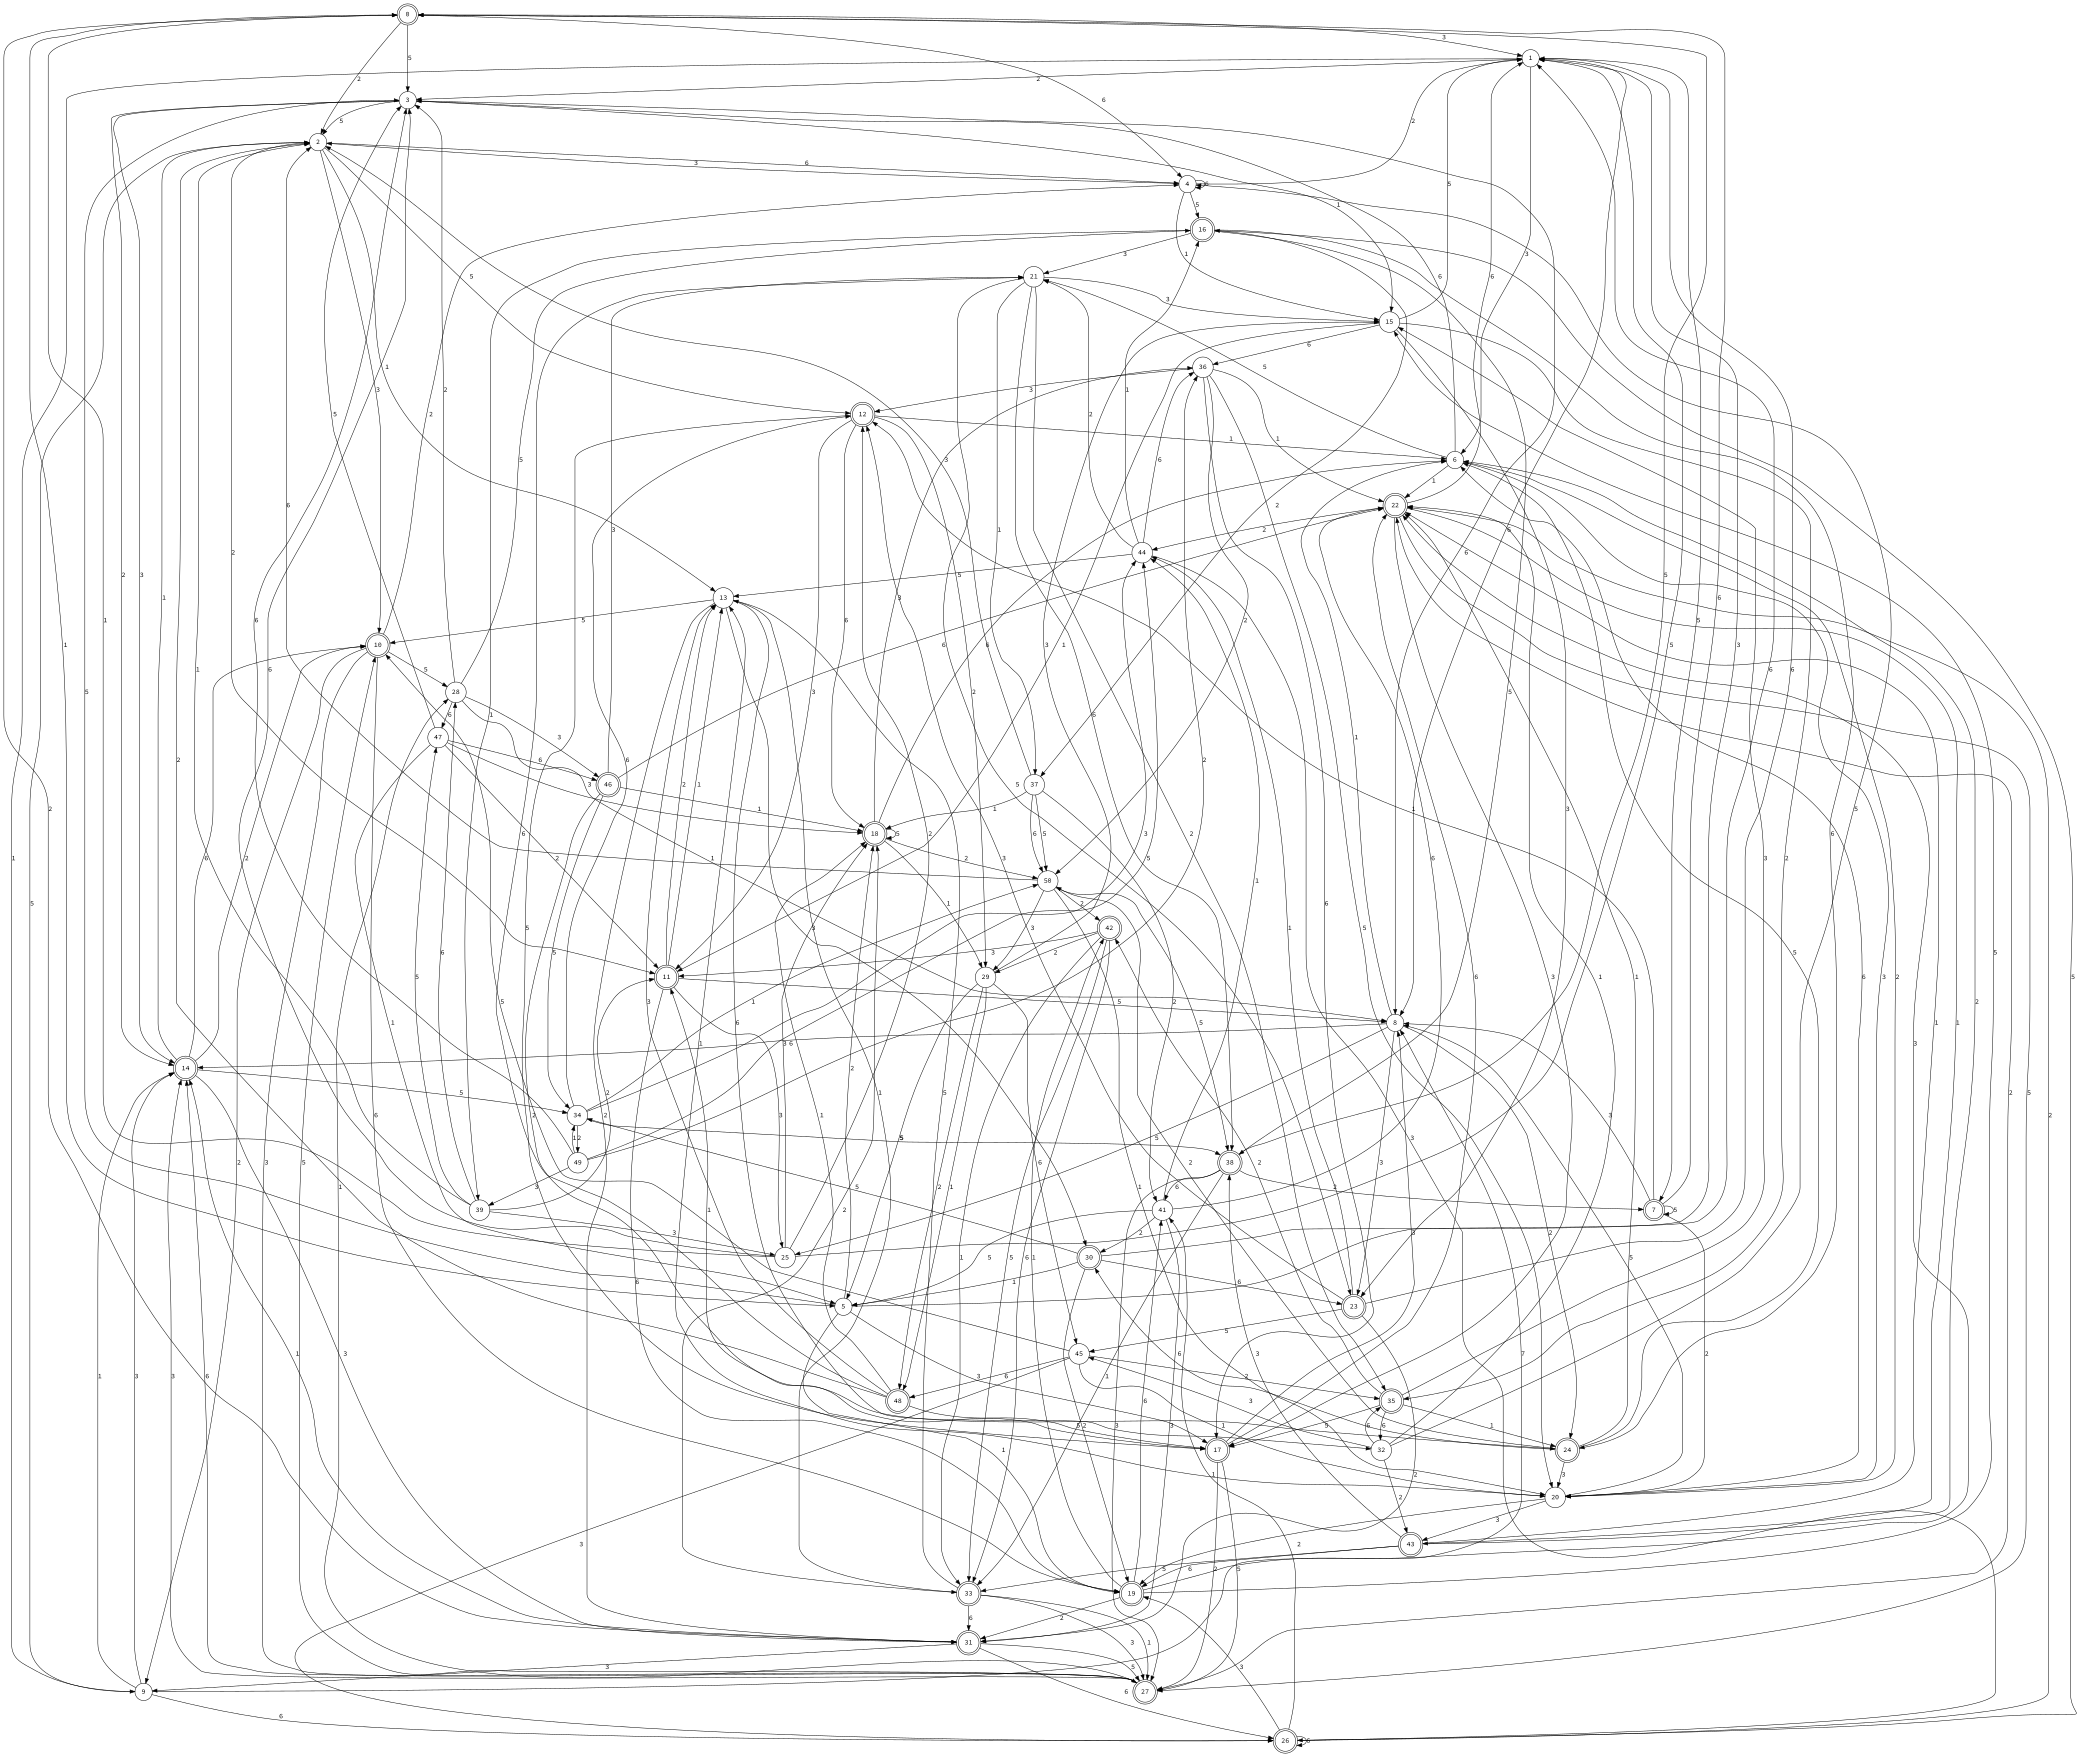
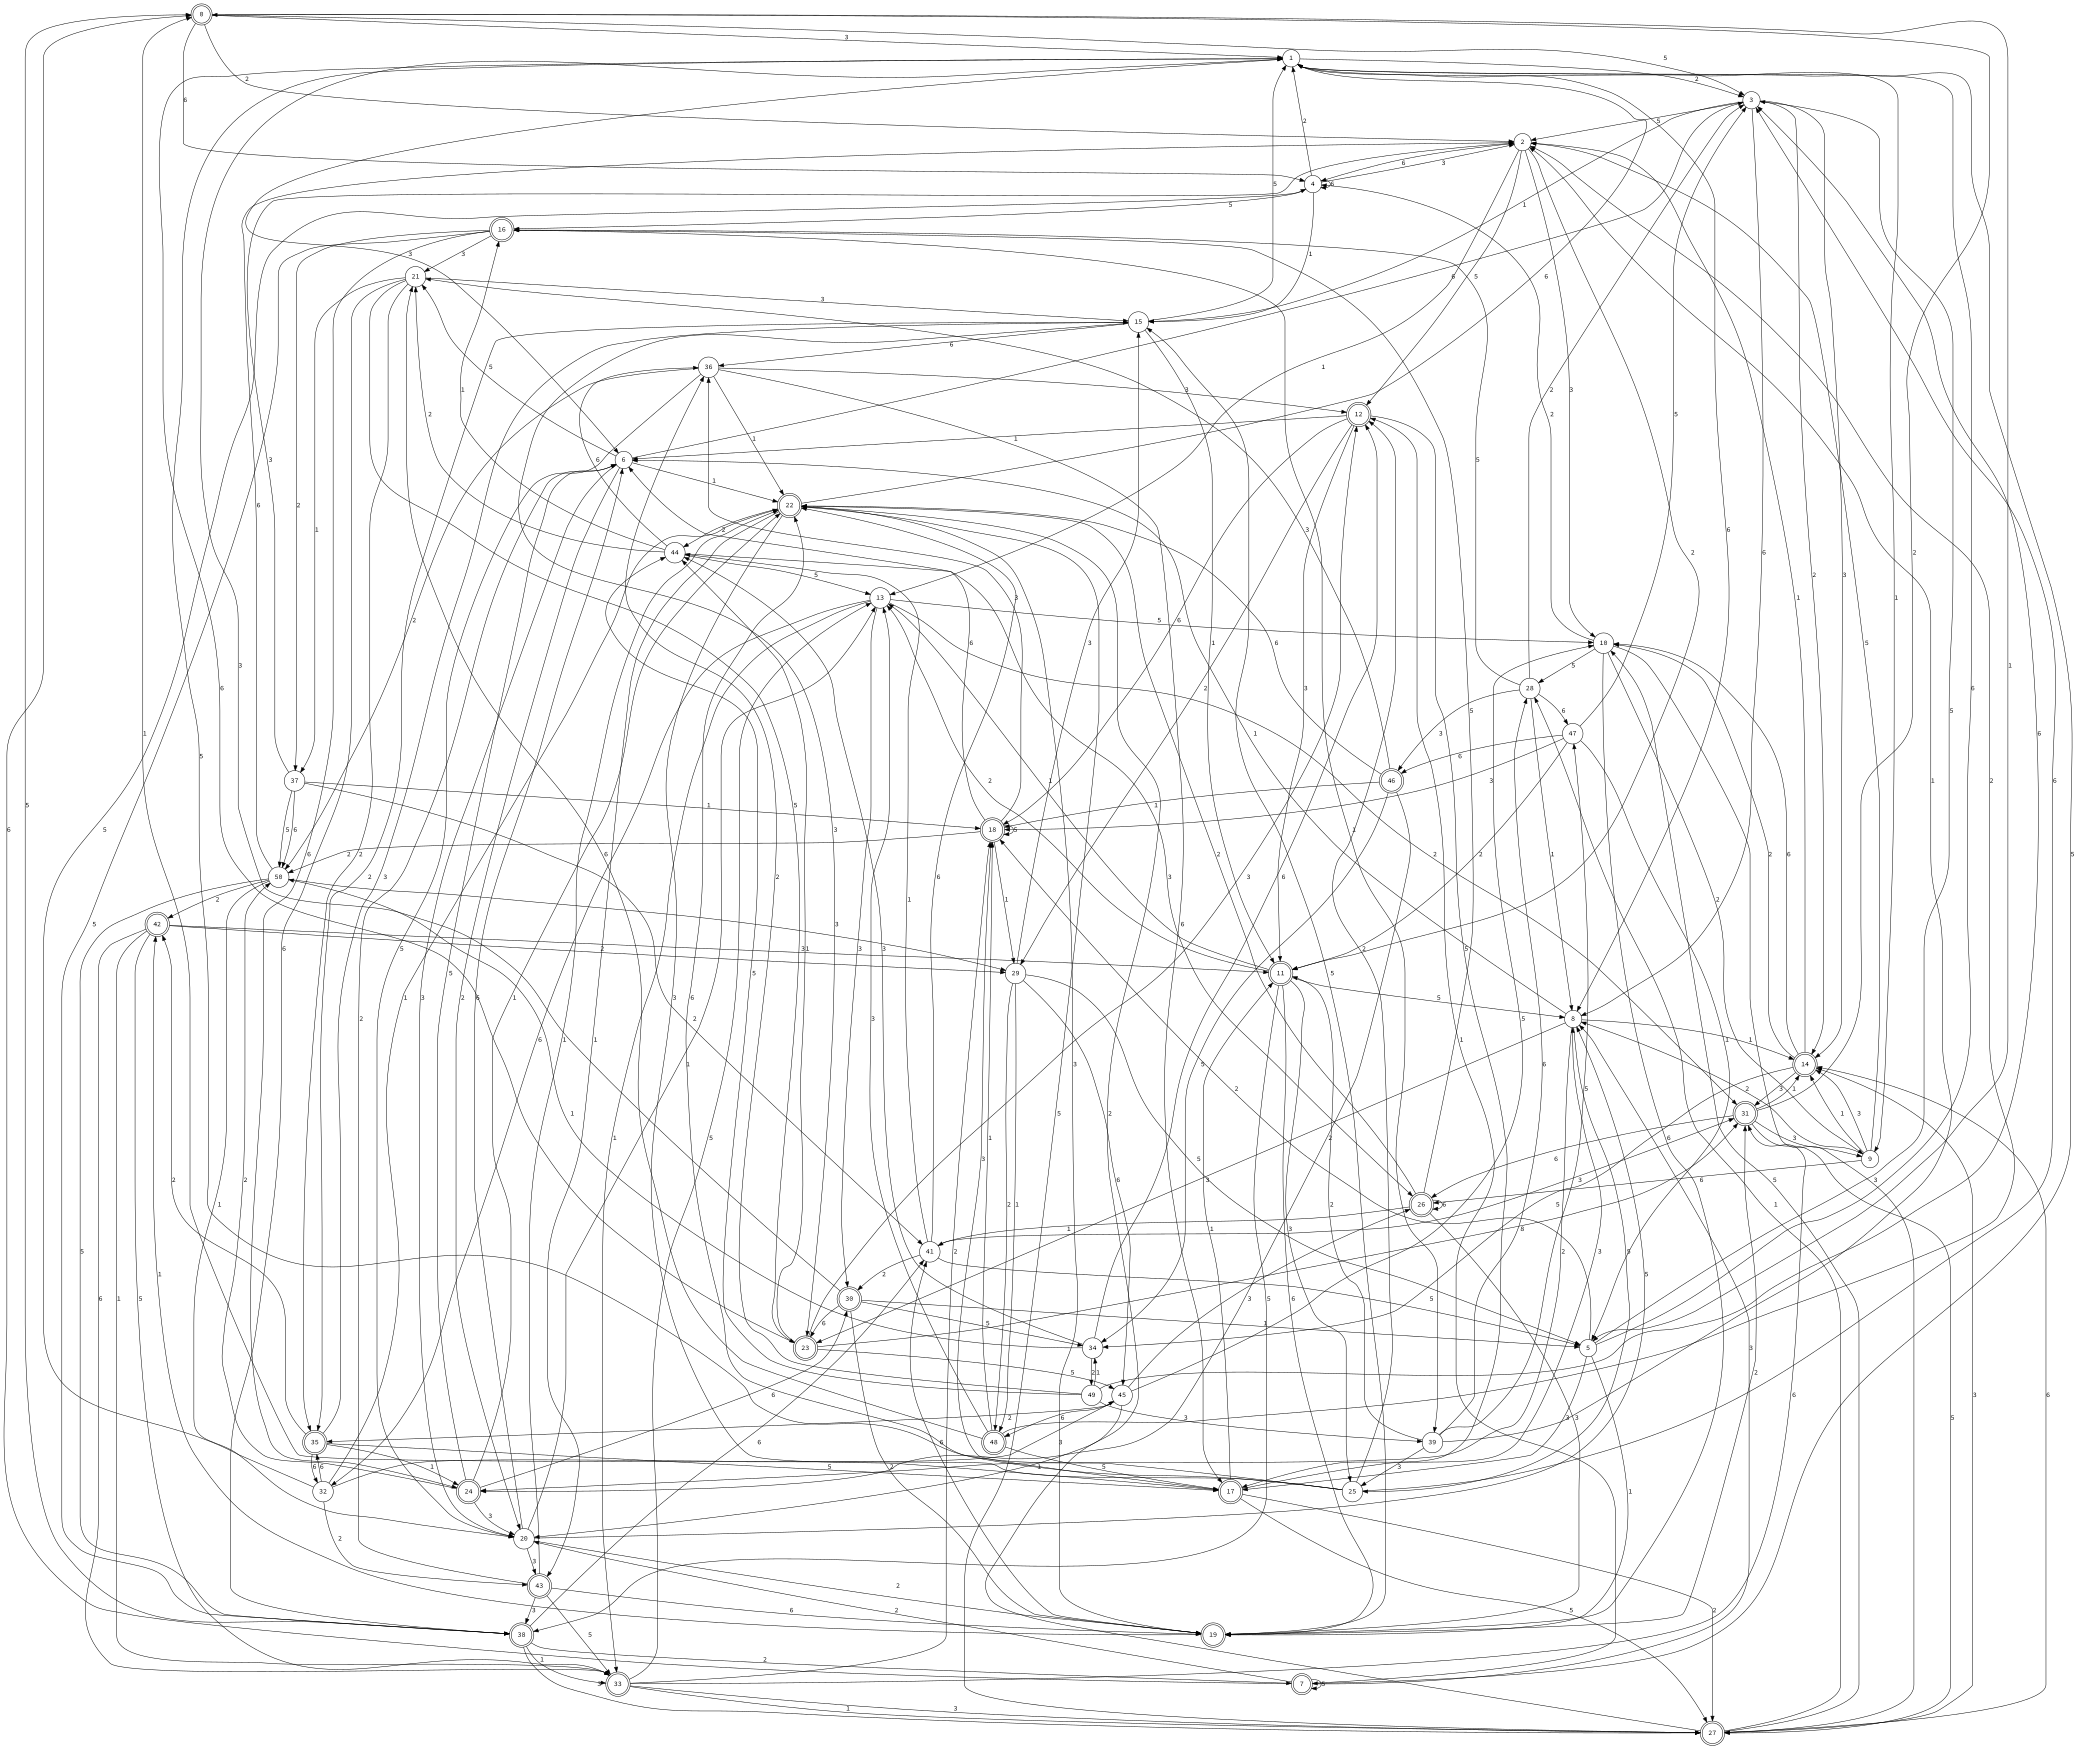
(378, 645) -> (1604, 643)
(791, 1044) -> (1751, 1040)
(901, 1142) -> (1163, 1559)
(1523, 1354) -> (1747, 1089)
(1416, 1475) -> (1522, 1229)
